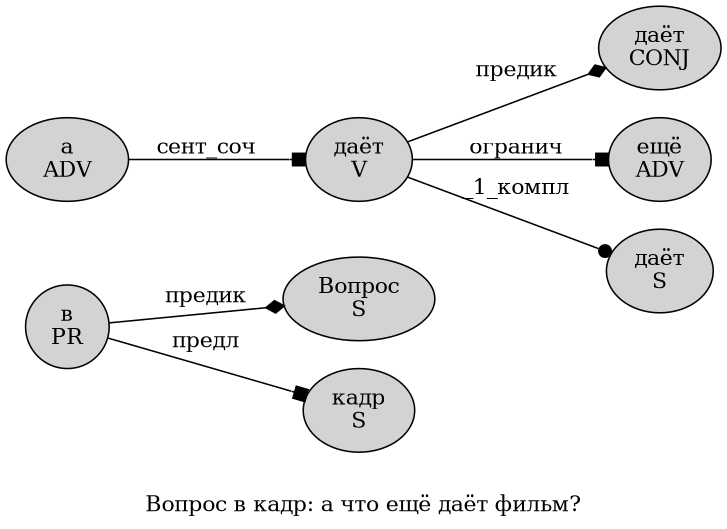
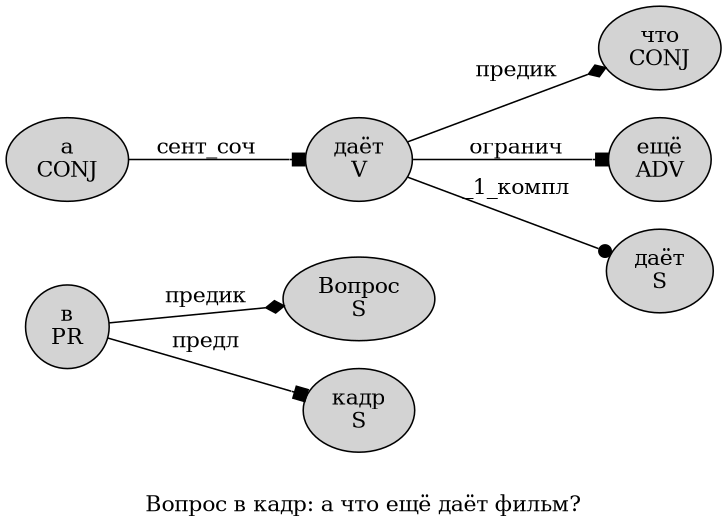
(660, 48) -> (660, 48)
(67, 160) -> (67, 160)
